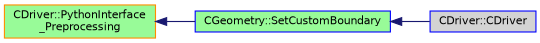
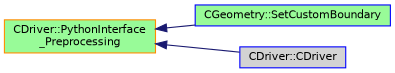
(416, 22) -> (203, 49)
